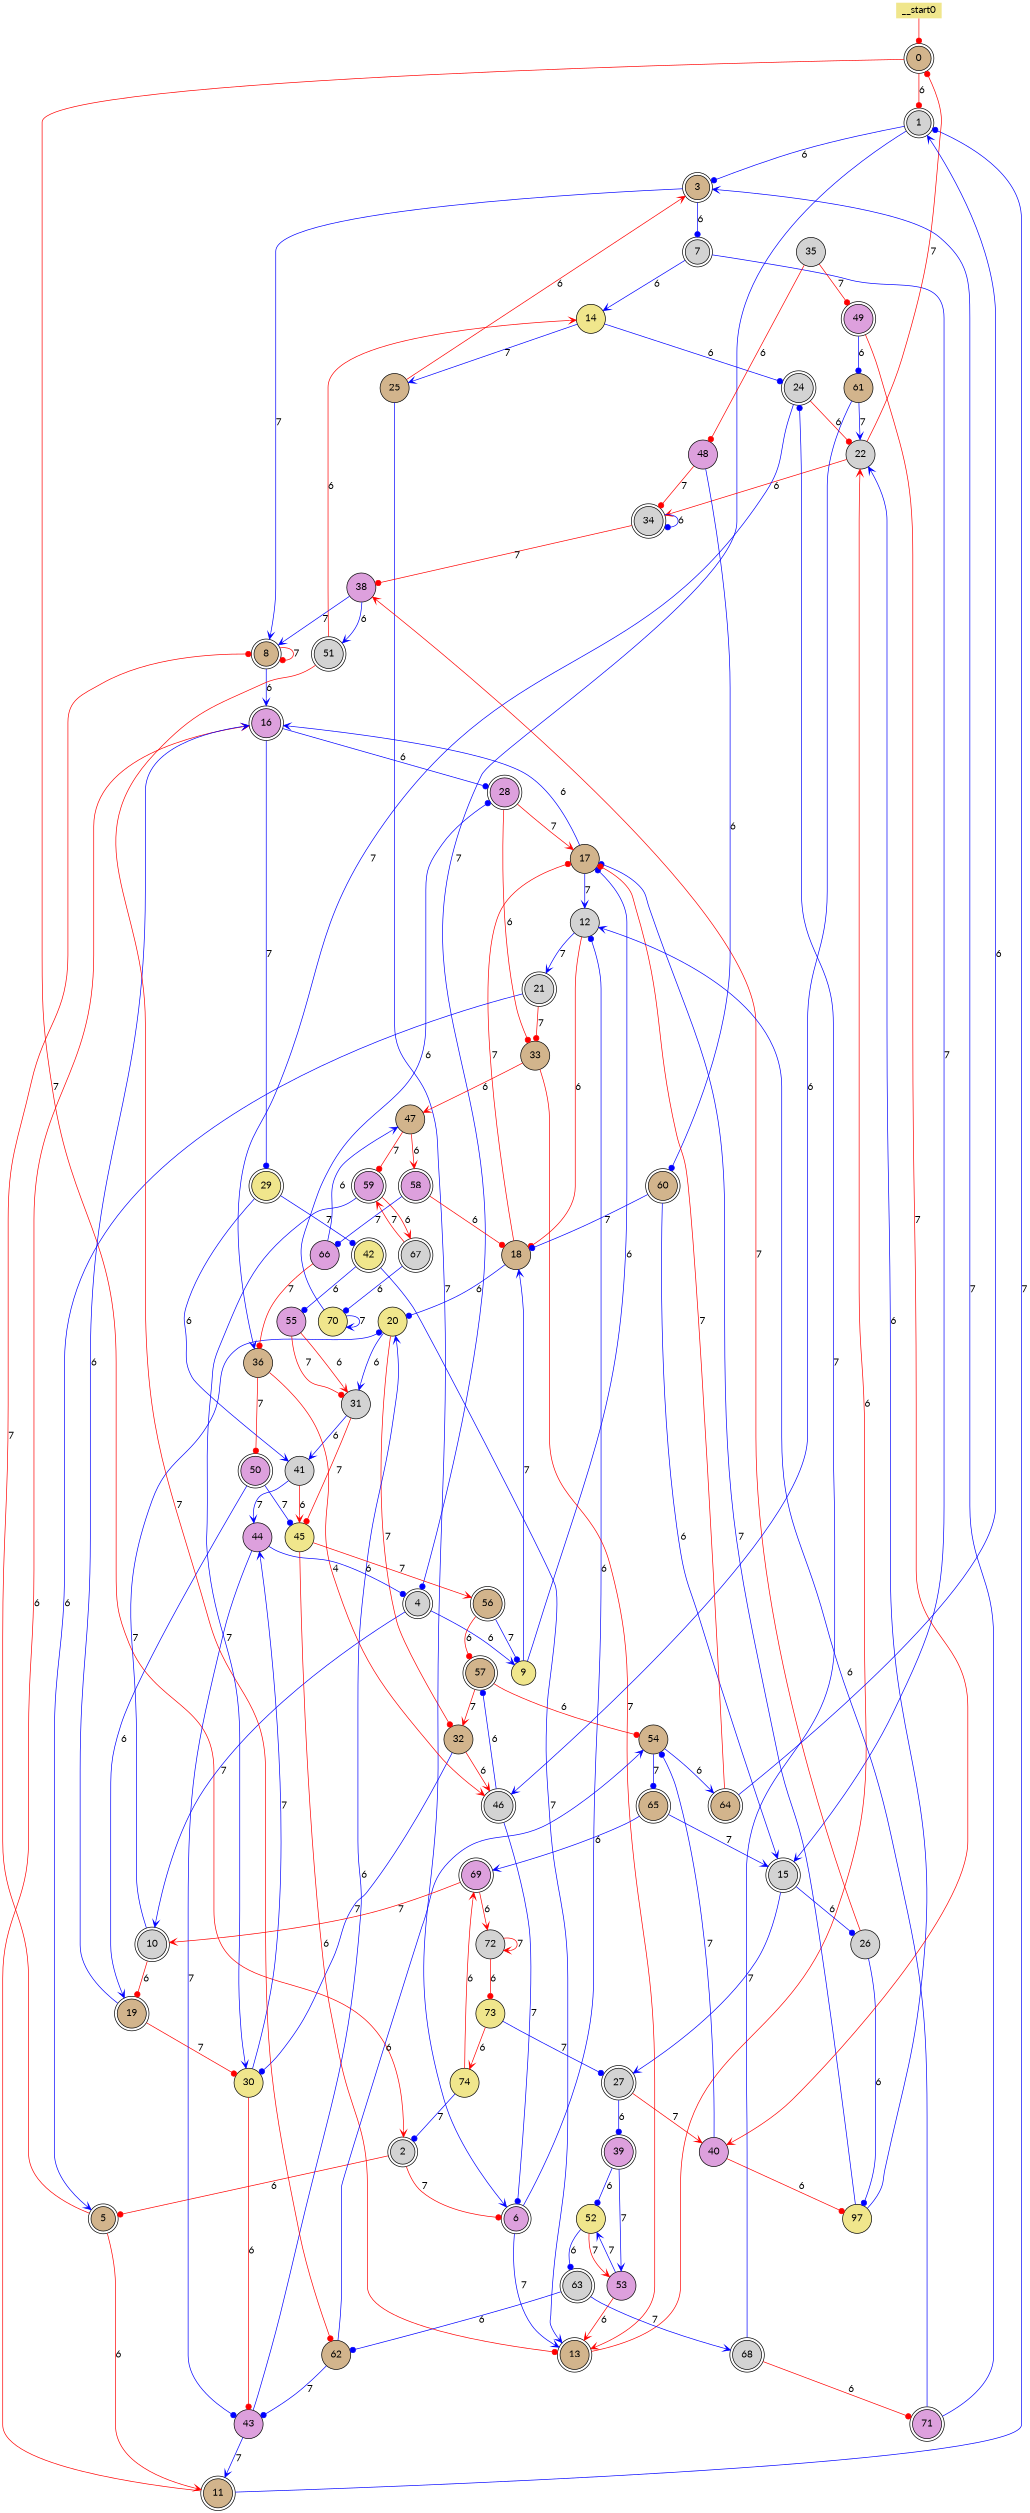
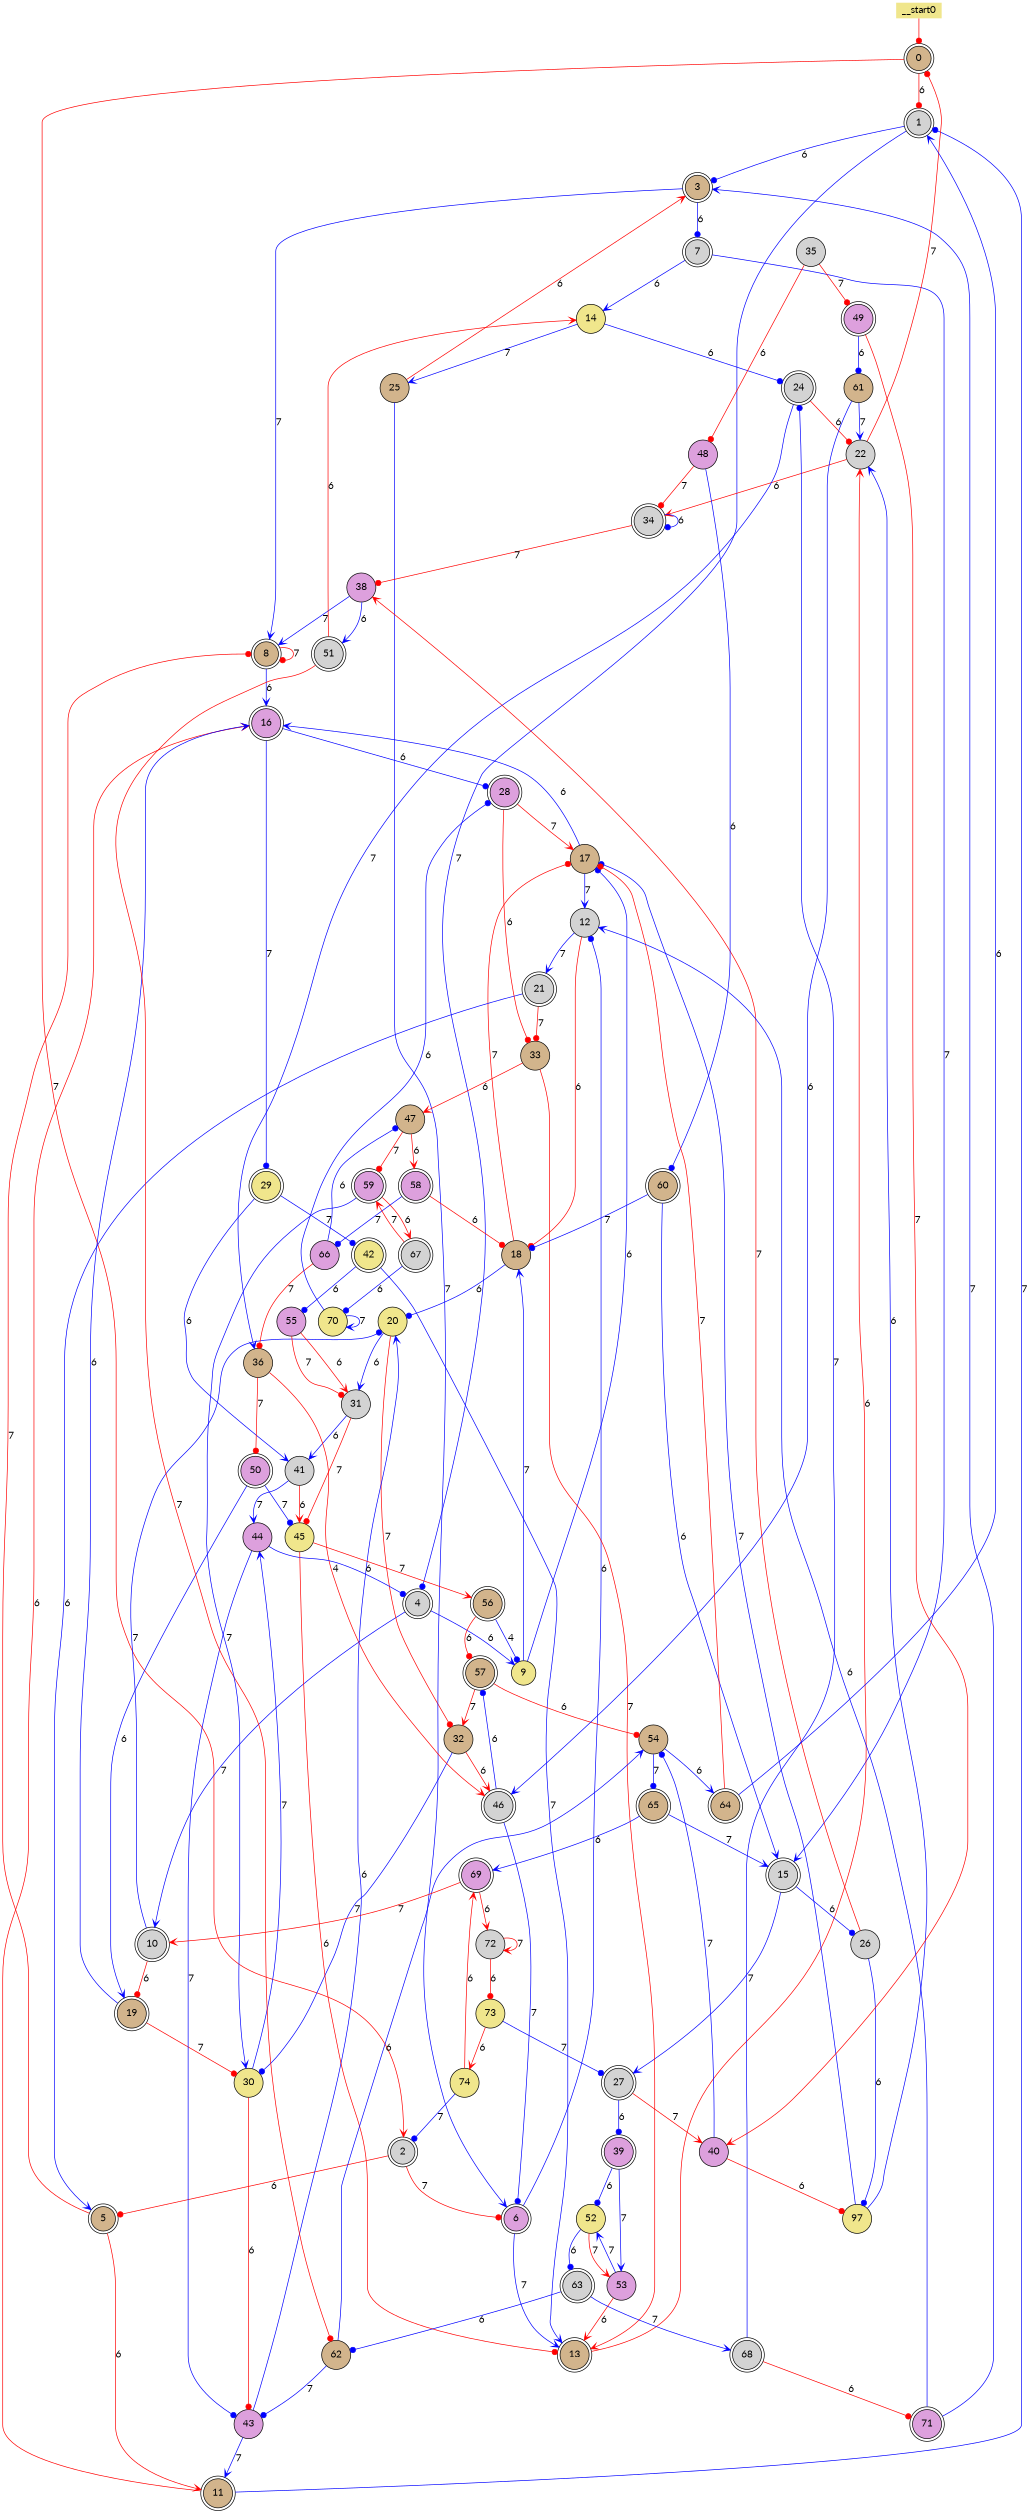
(337, 1173) -> (338, 1172)
(511, 1638) -> (511, 1638)
